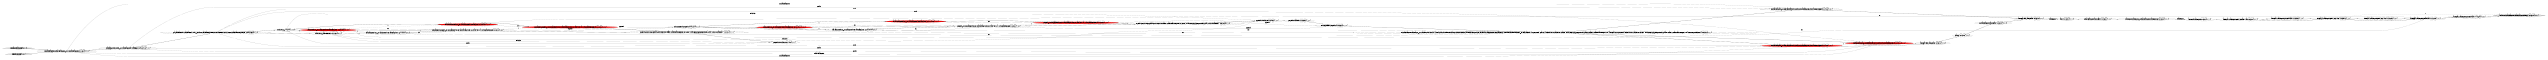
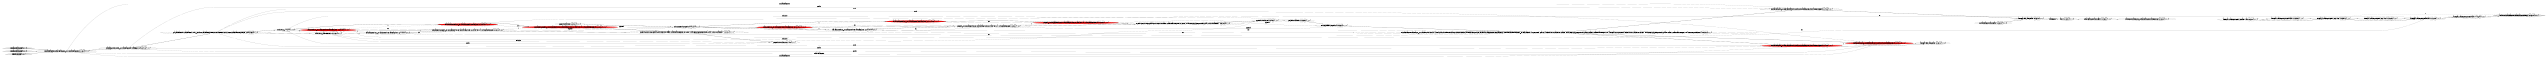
(767, 14) -> (788, 16)
(2200, 20) -> none
none -> (570, 24)
(1962, 36) -> none
none -> (19, 51)
